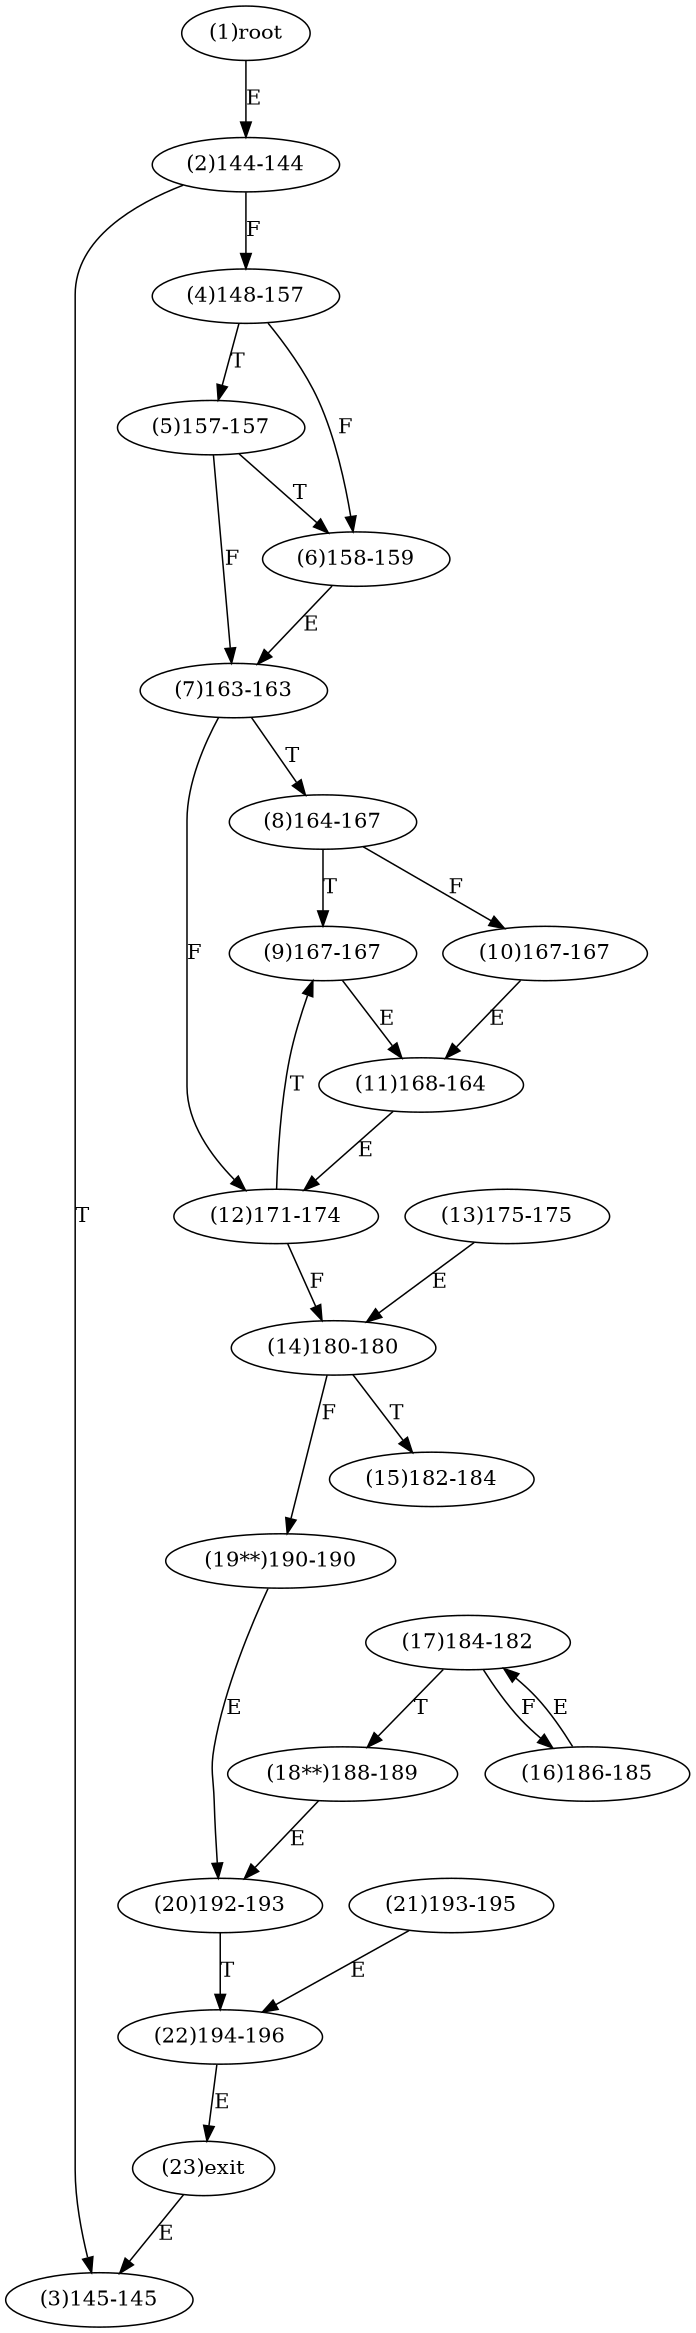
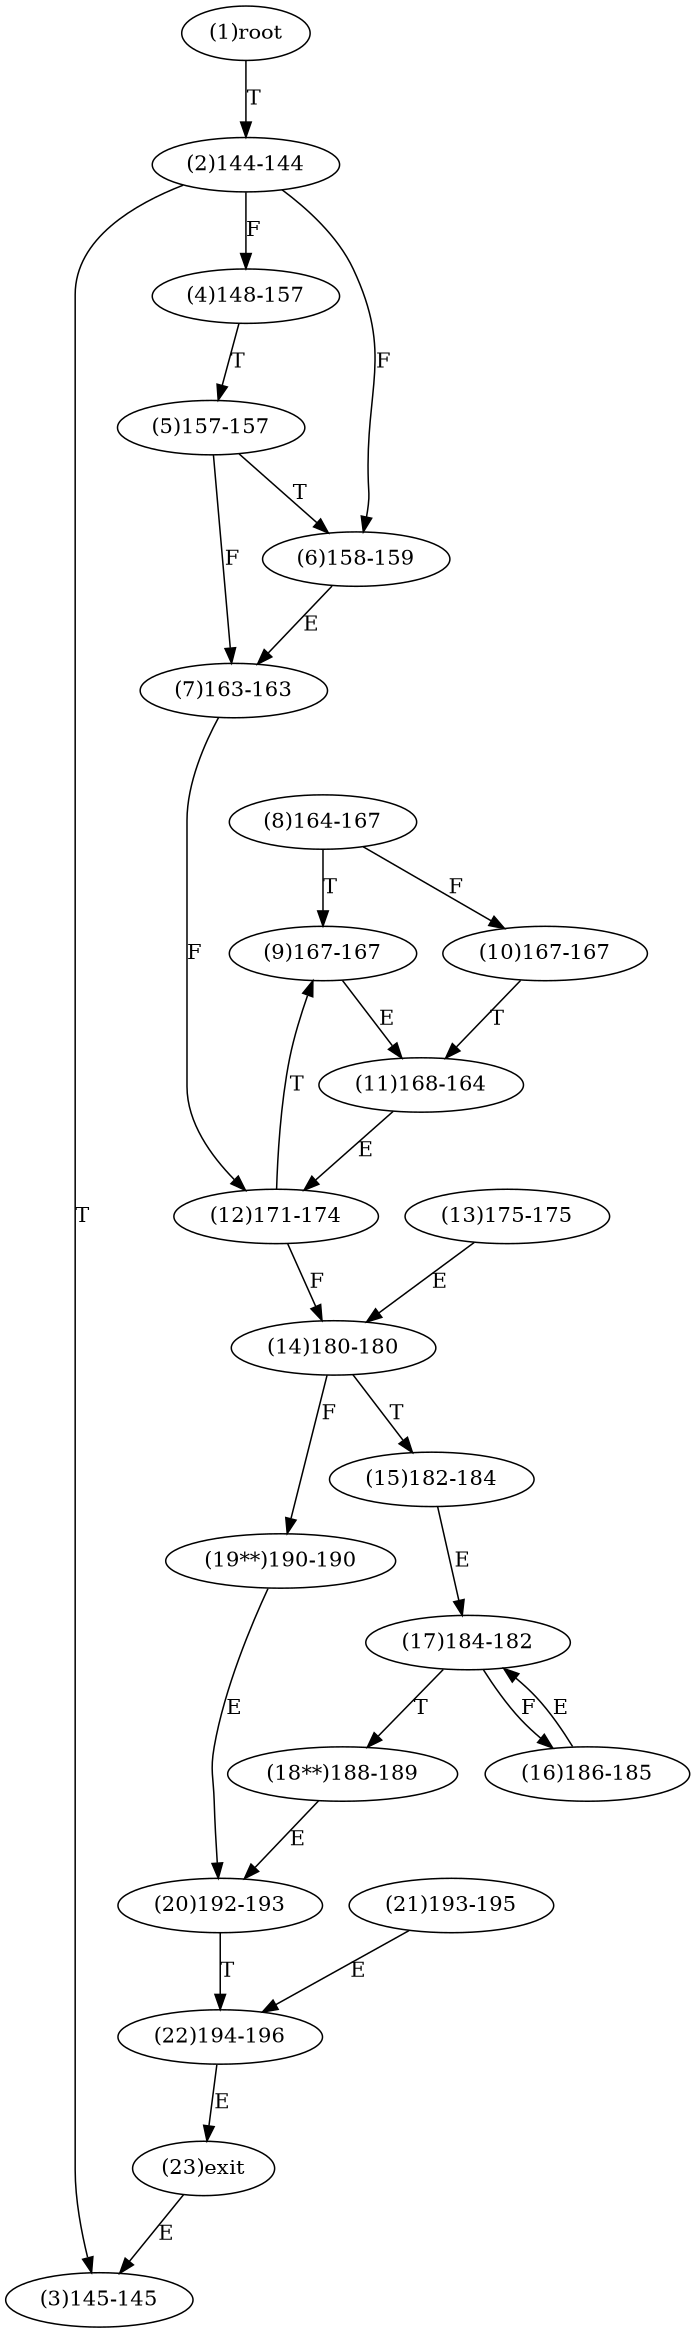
(254, 99) -> (254, 99)
(324, 413) -> (374, 338)
(274, 750) -> none
(498, 1019) -> (498, 1019)
none -> (448, 1554)
